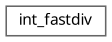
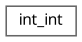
(56, 21) -> (41, 21)
